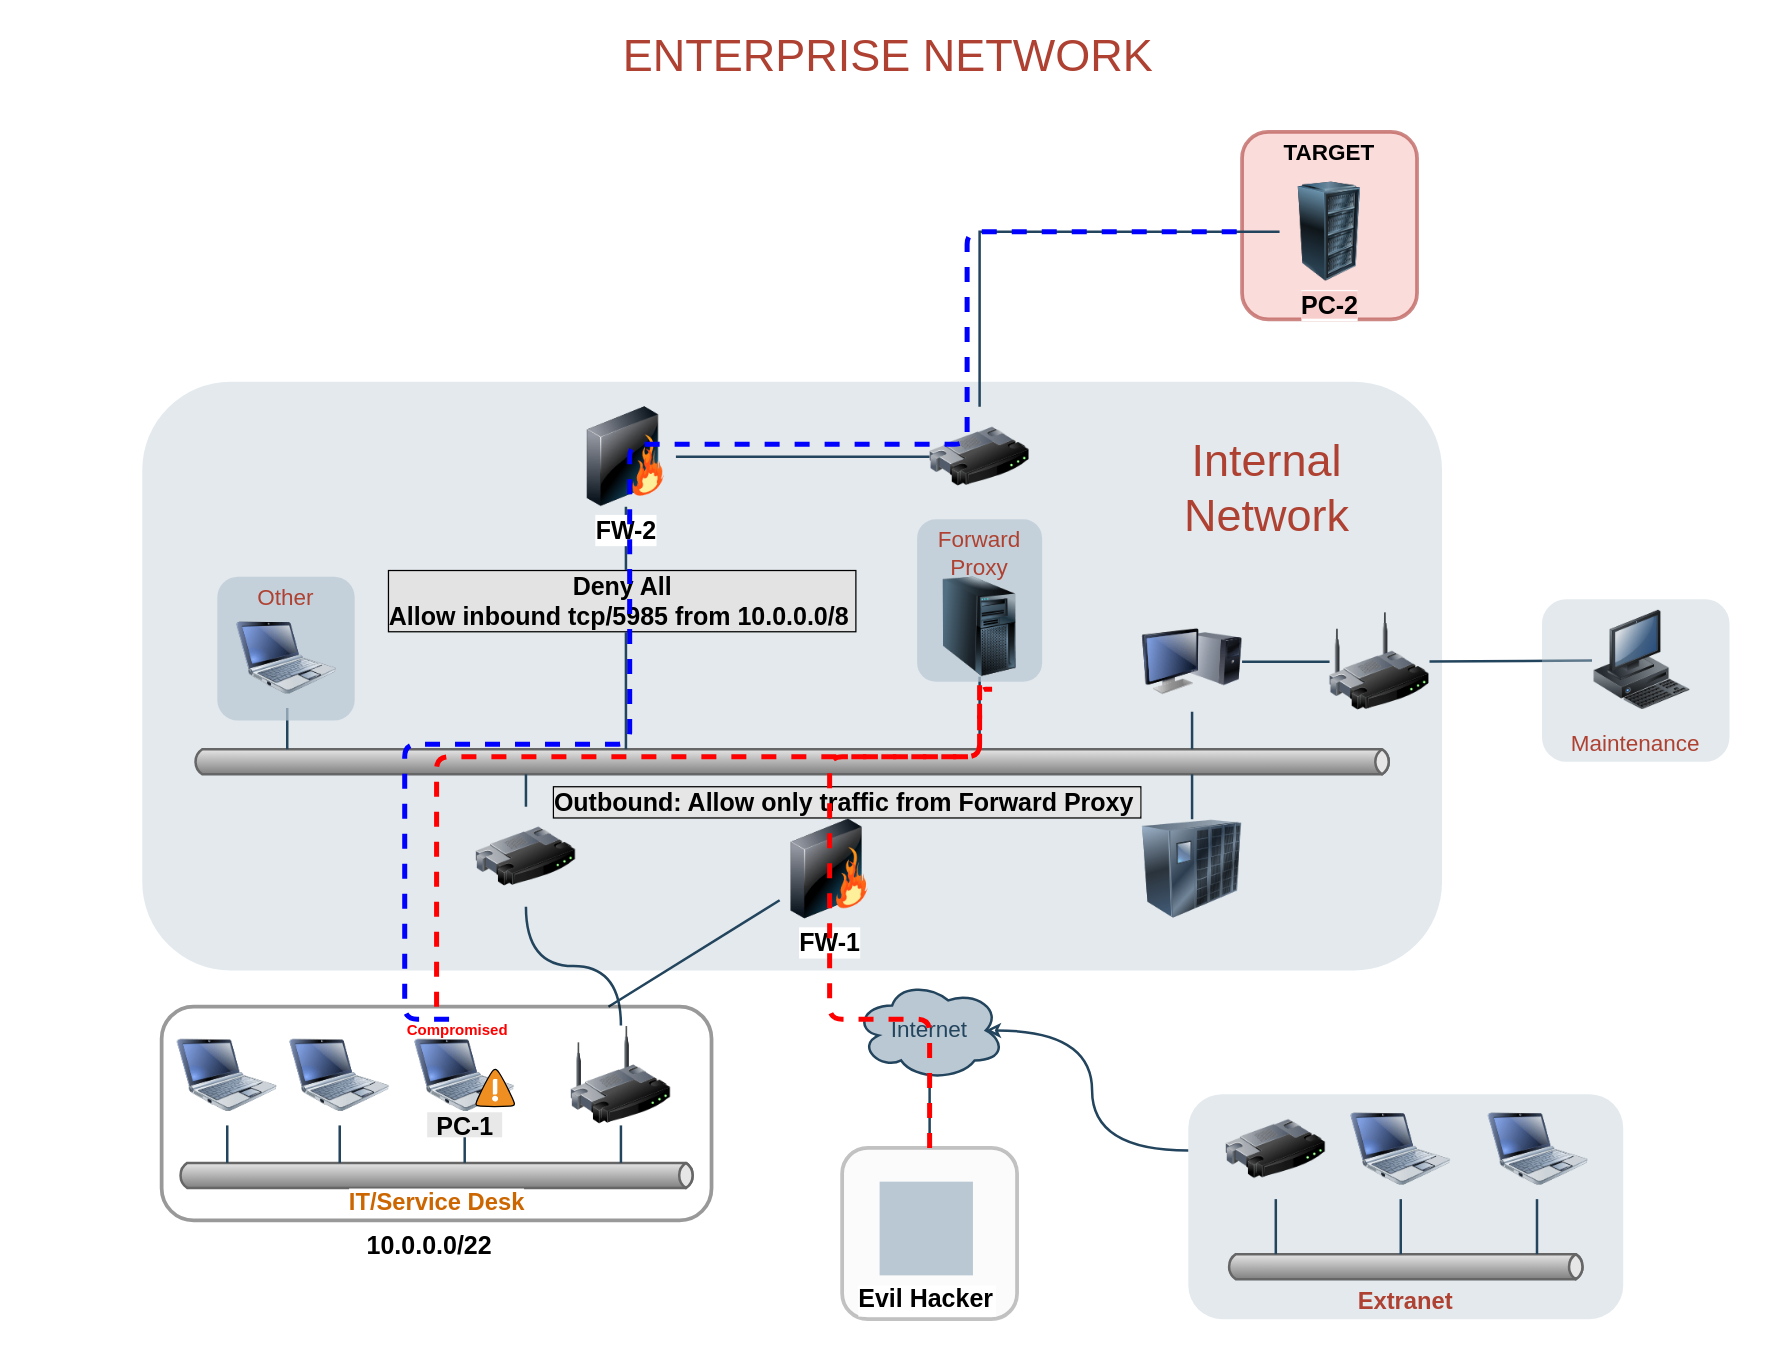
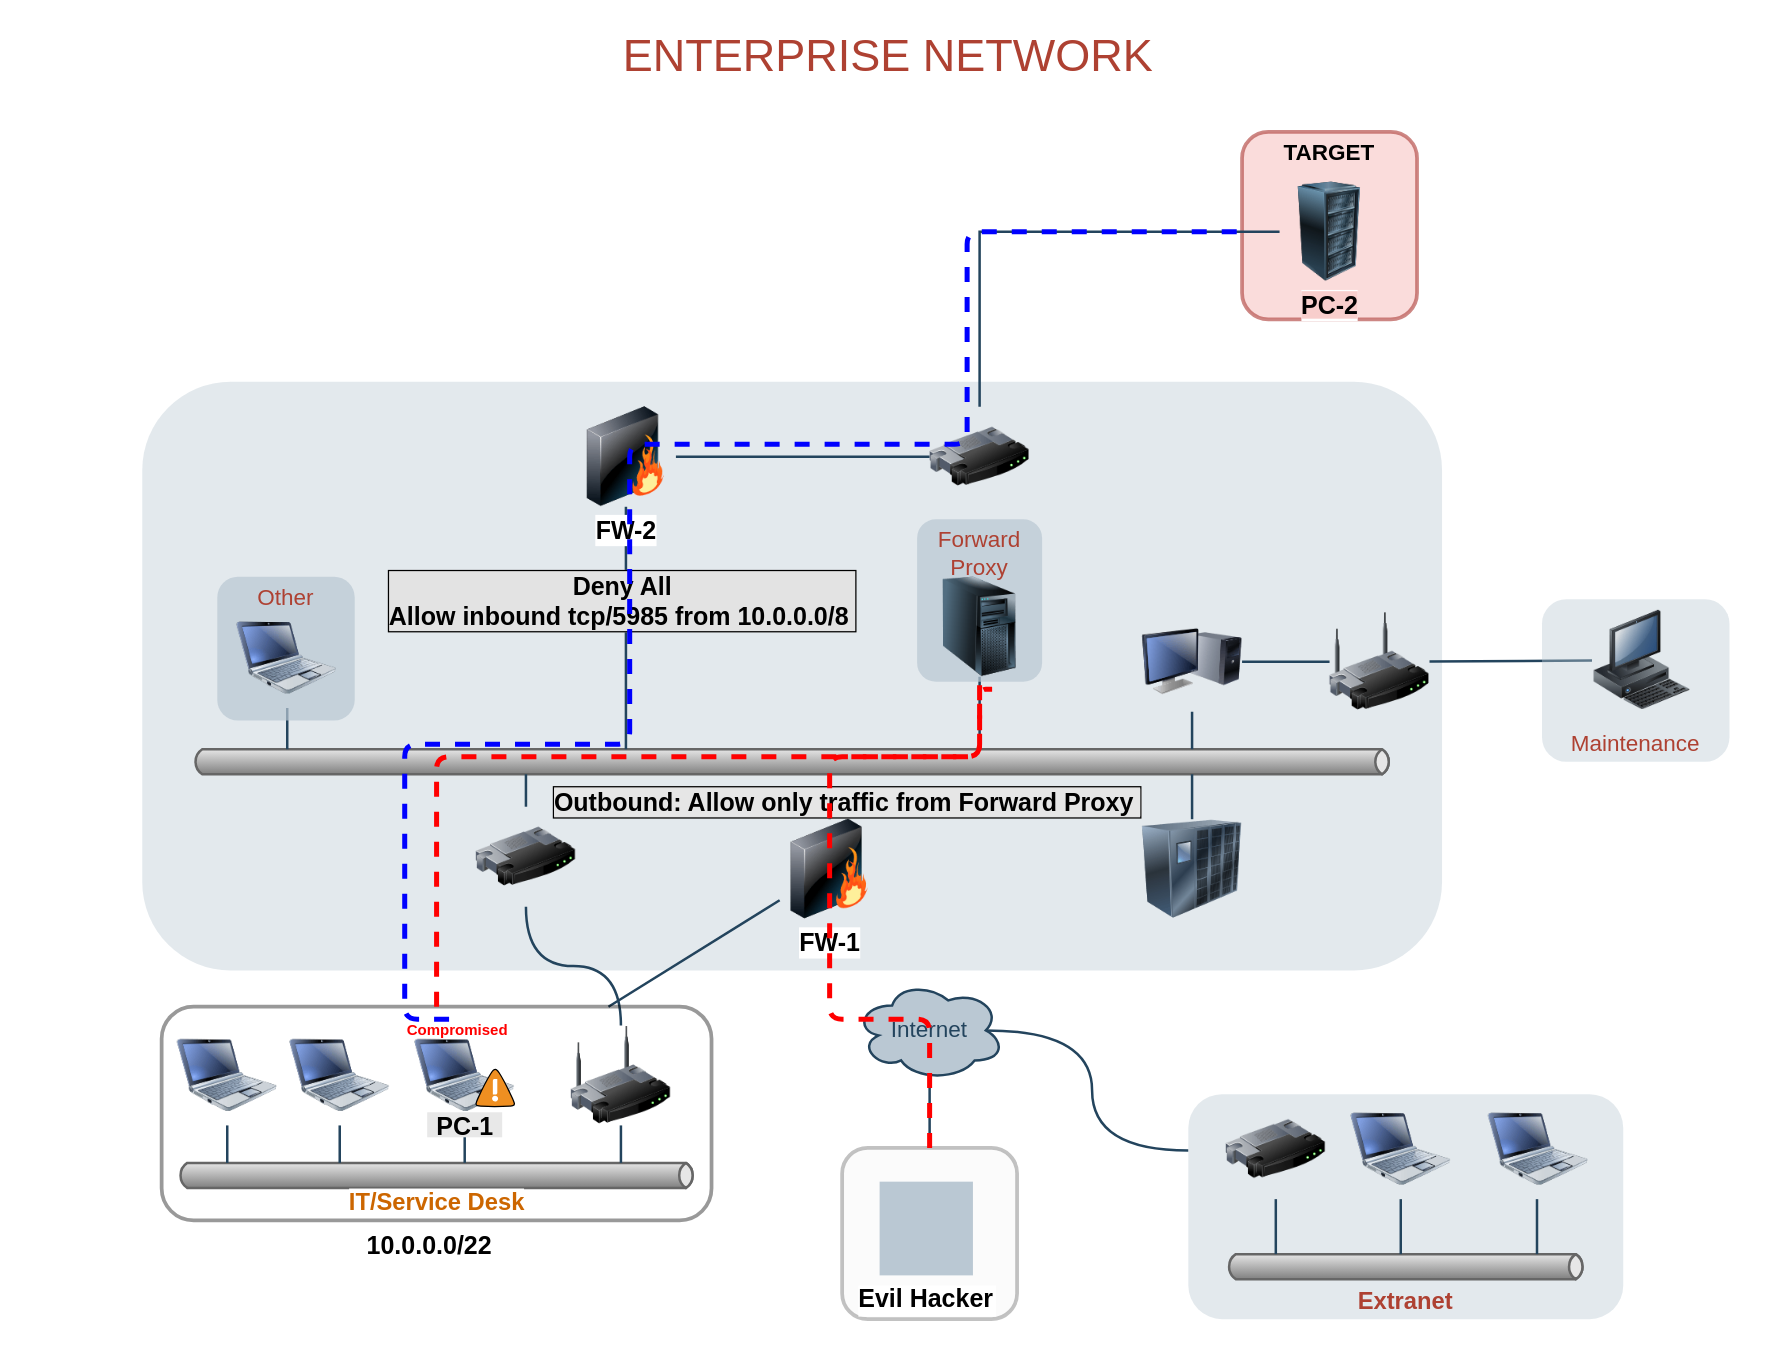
(1267, 488) -> none
(1046, 1036) -> (1042, 1037)
